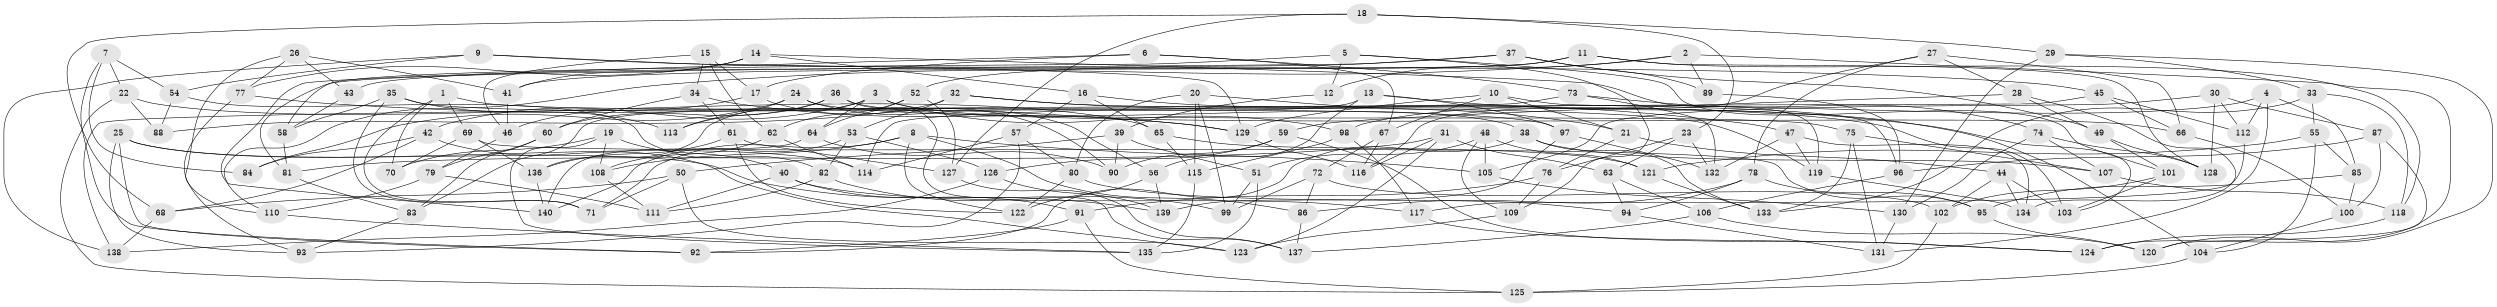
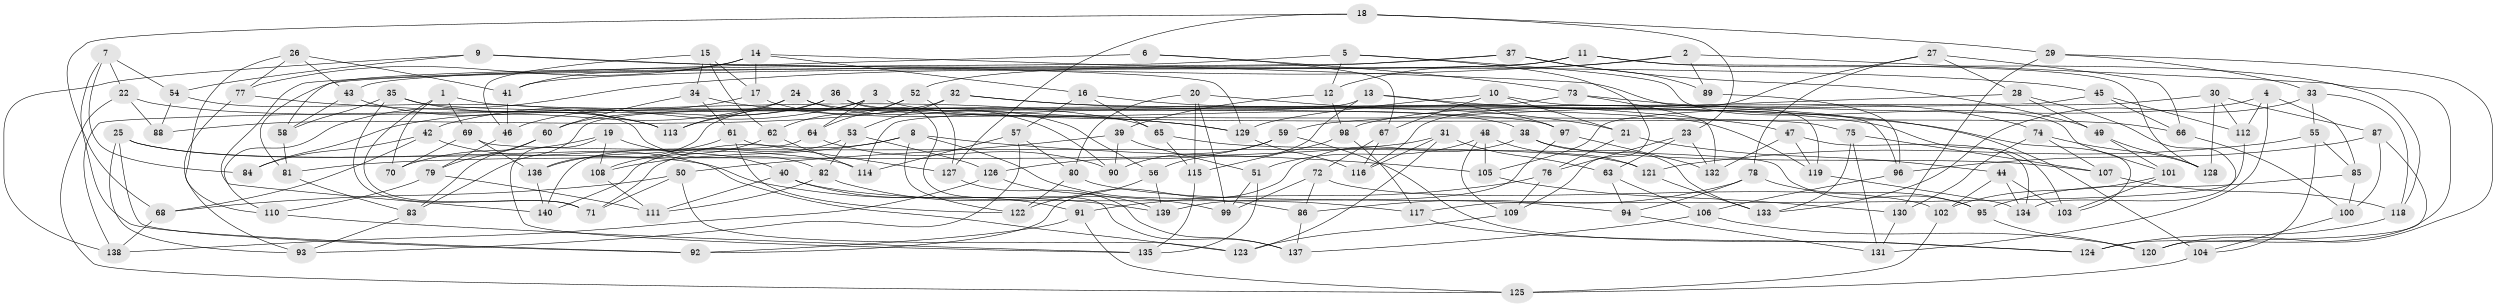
(948, 64) -> (756, 74)
none -> (509, 114)
(1075, 122) -> (1337, 114)
